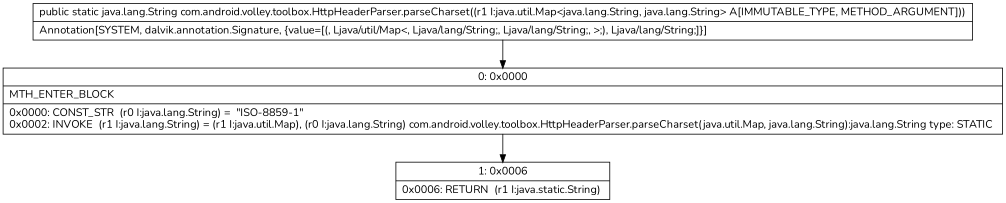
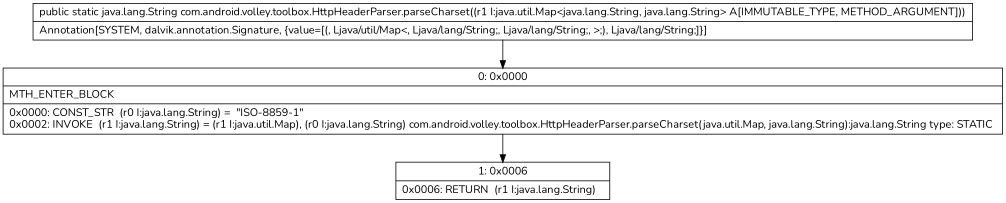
(503, 190) -> (500, 190)
